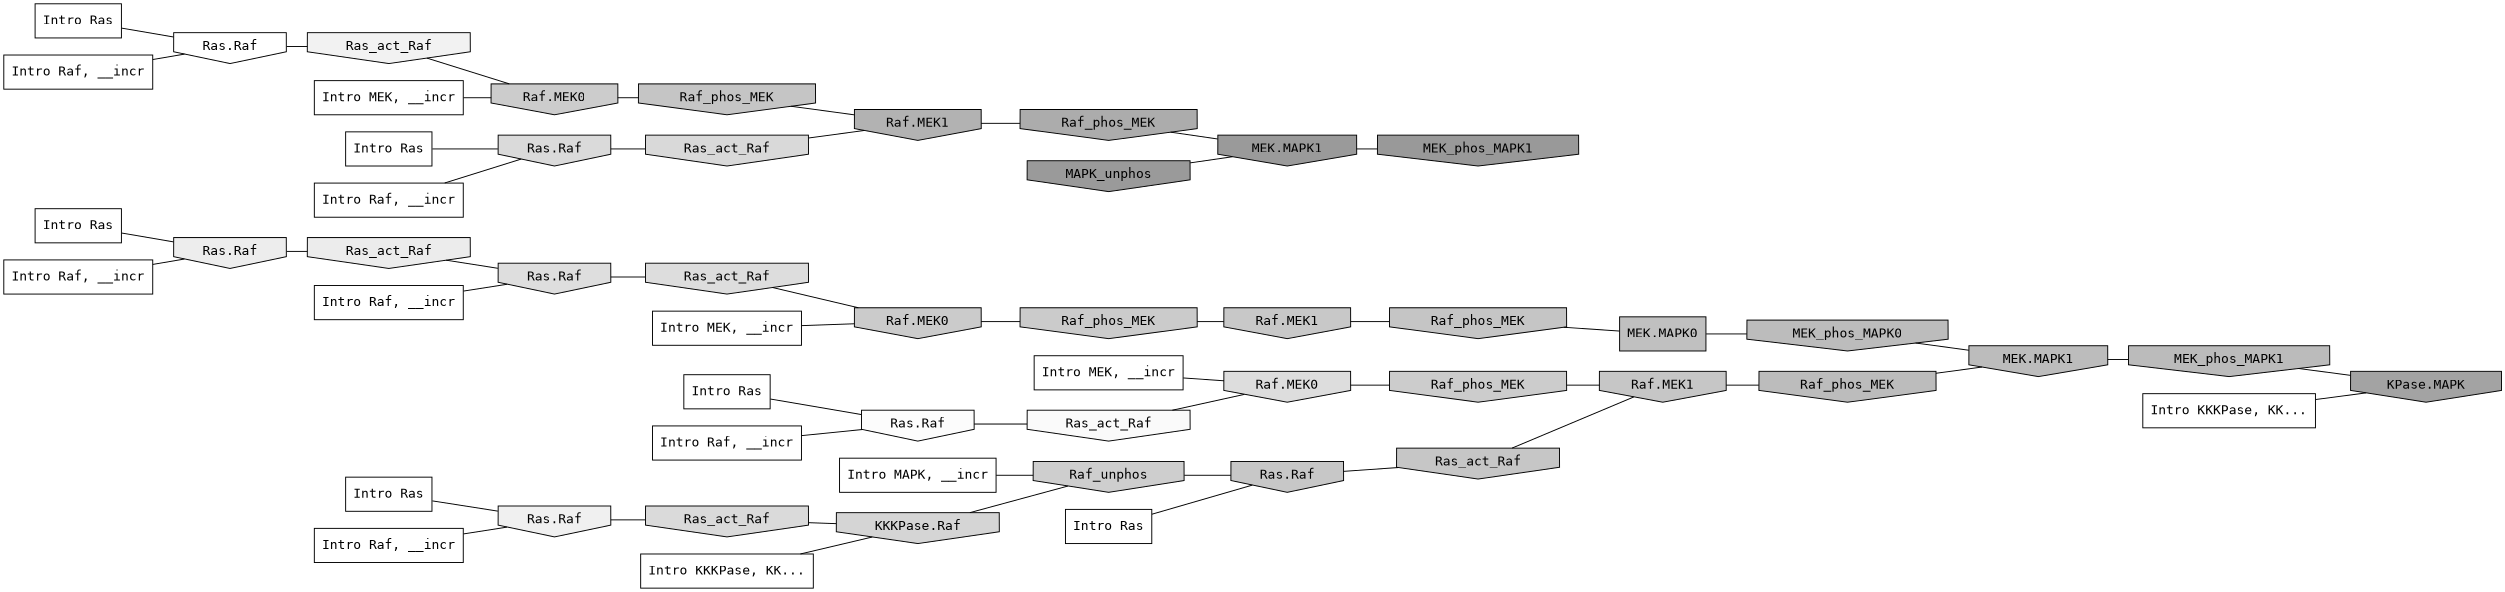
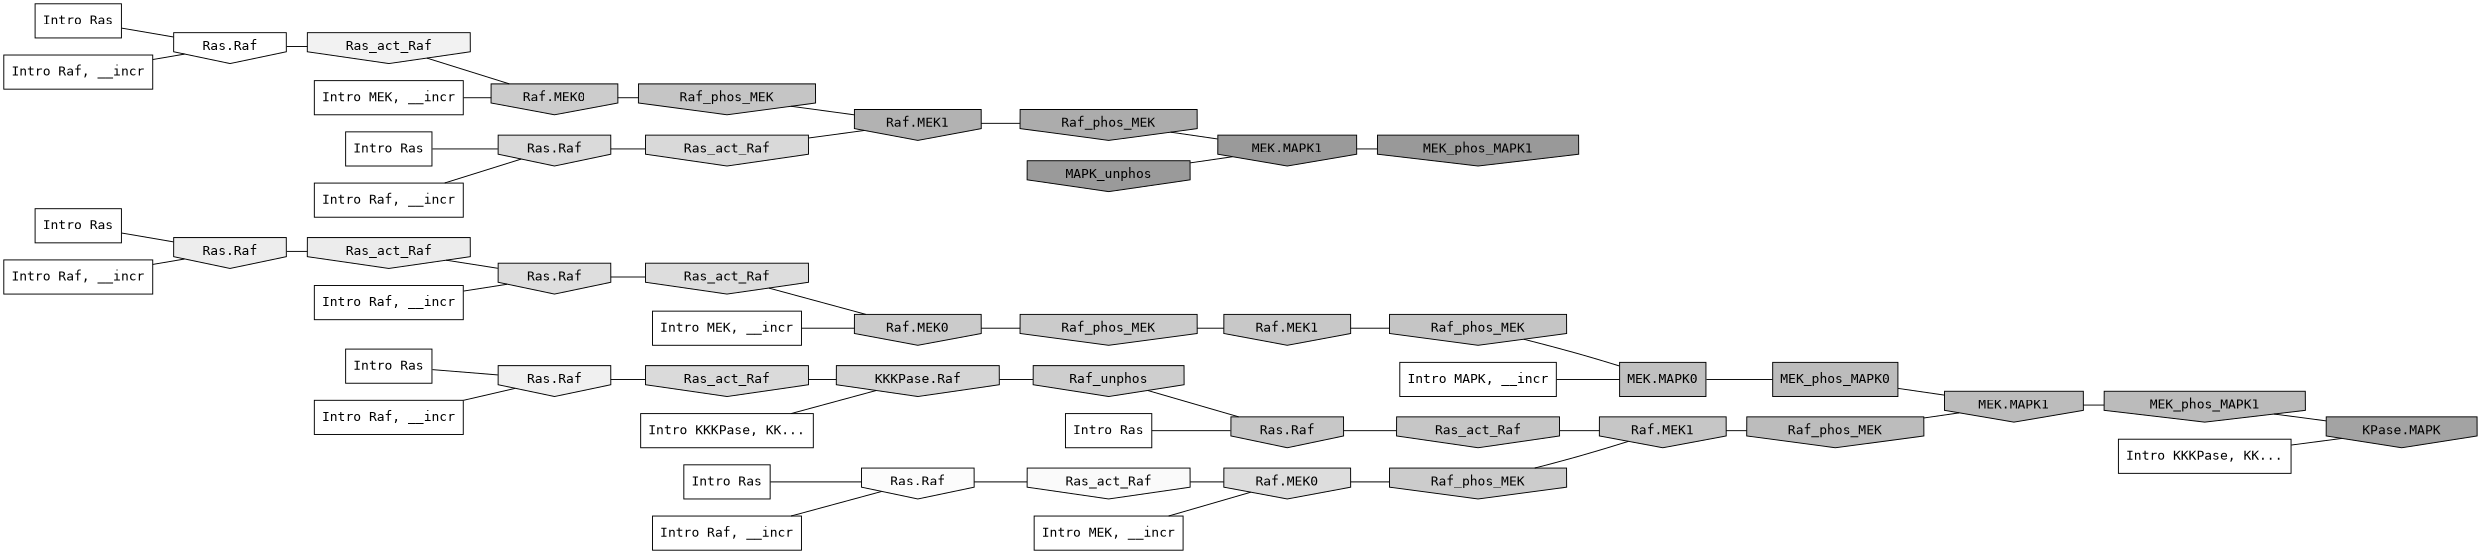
(1848, 334) -> (1835, 379)
(1015, 475) -> (1588, 379)
